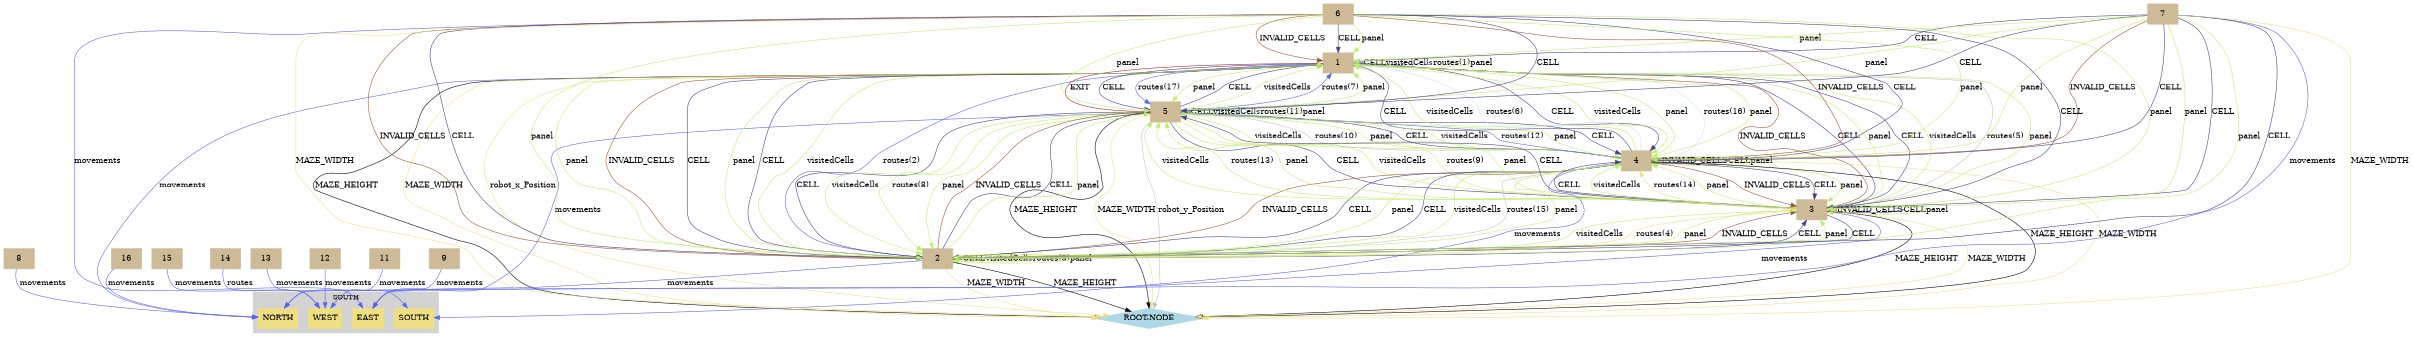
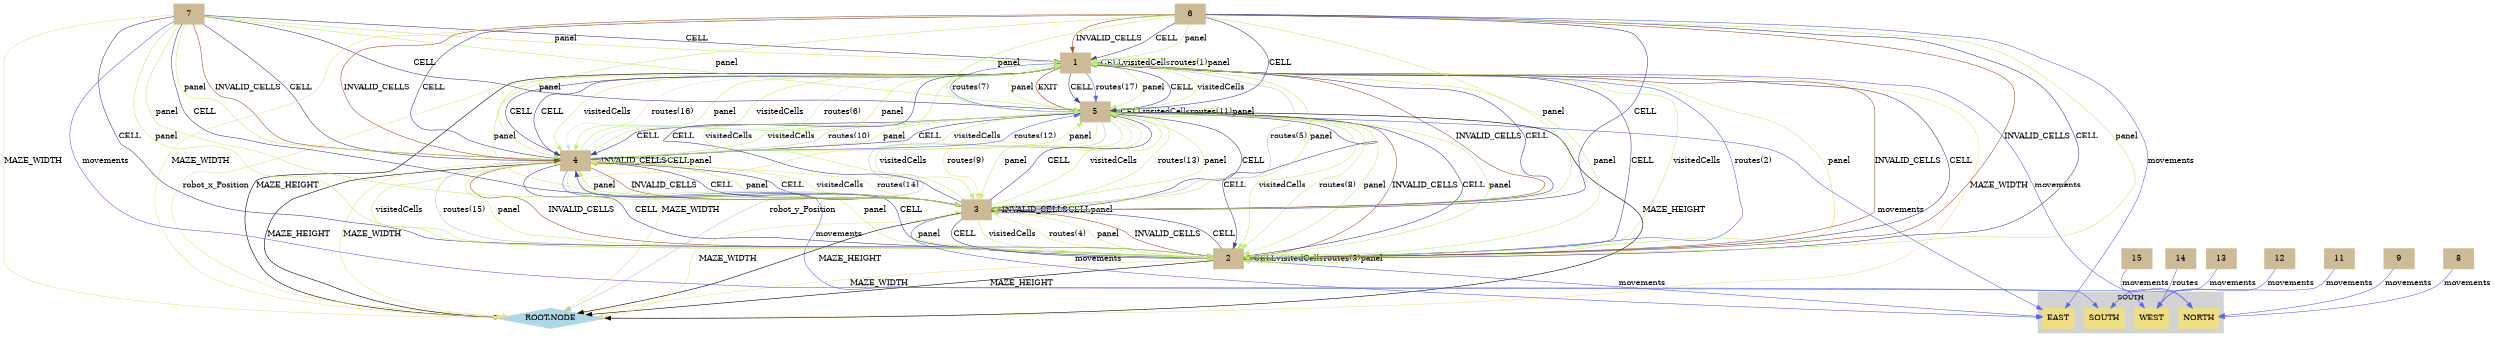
(127, 259) -> none
